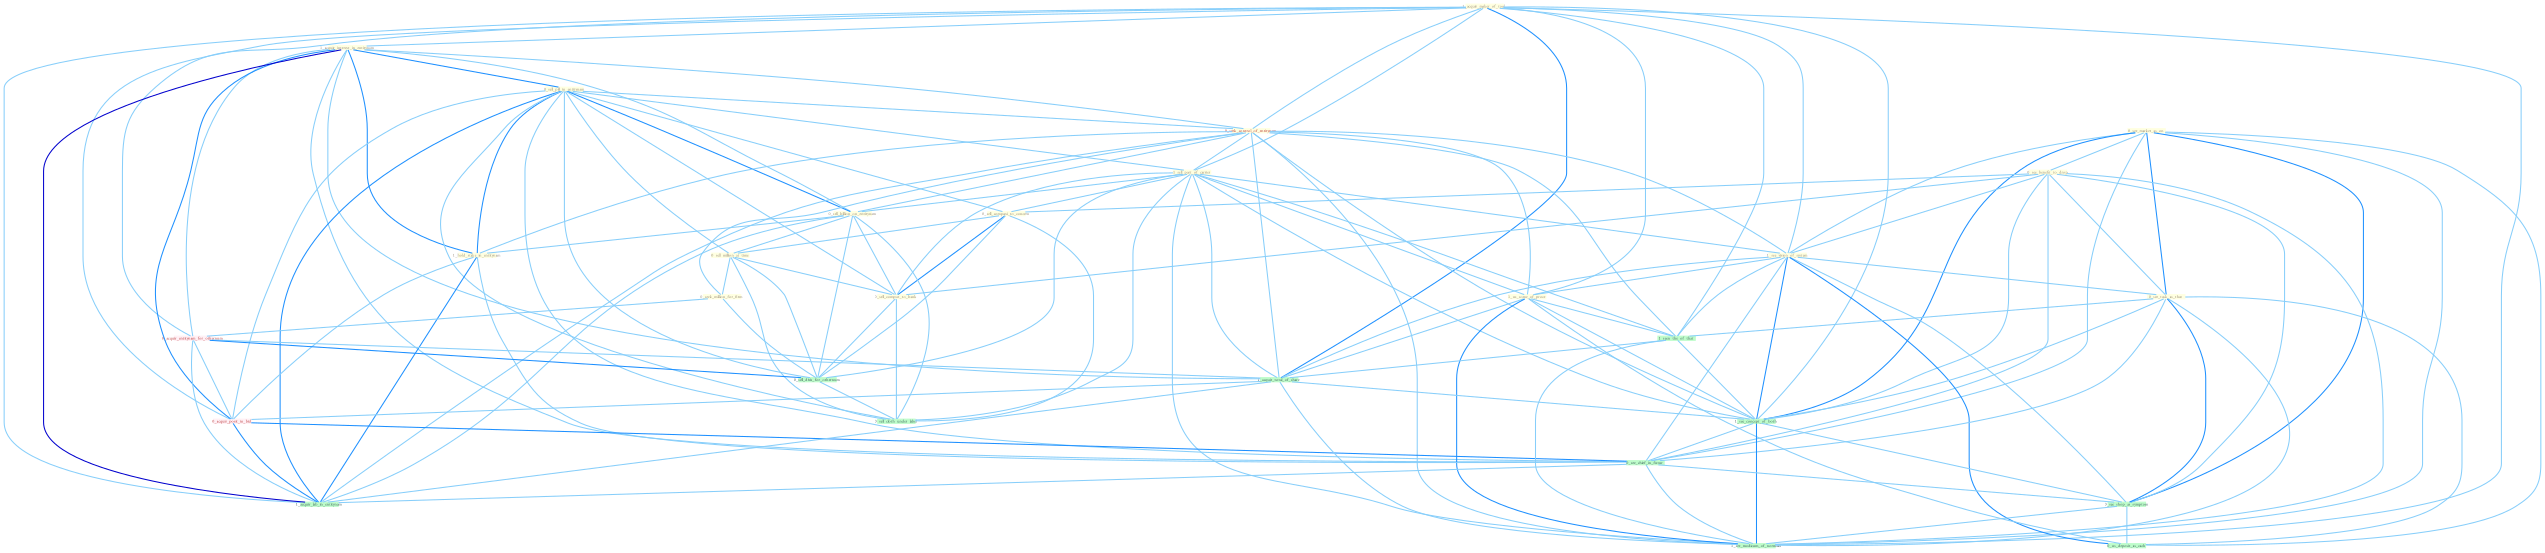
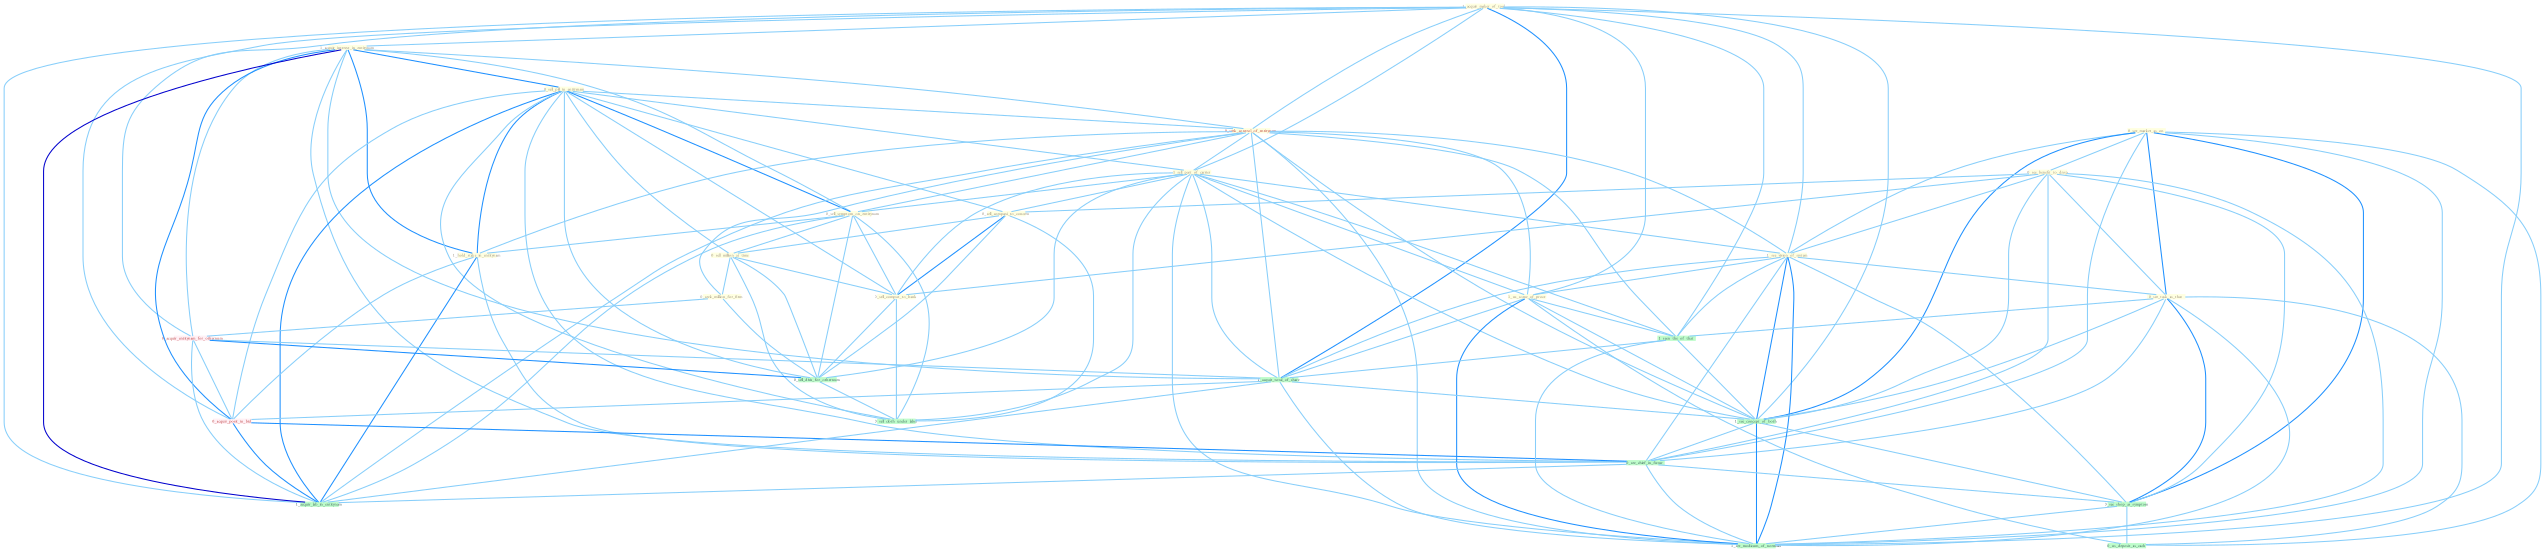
(853, 214) -> (853, 214)
(1965, 407) -> (1790, 402)
